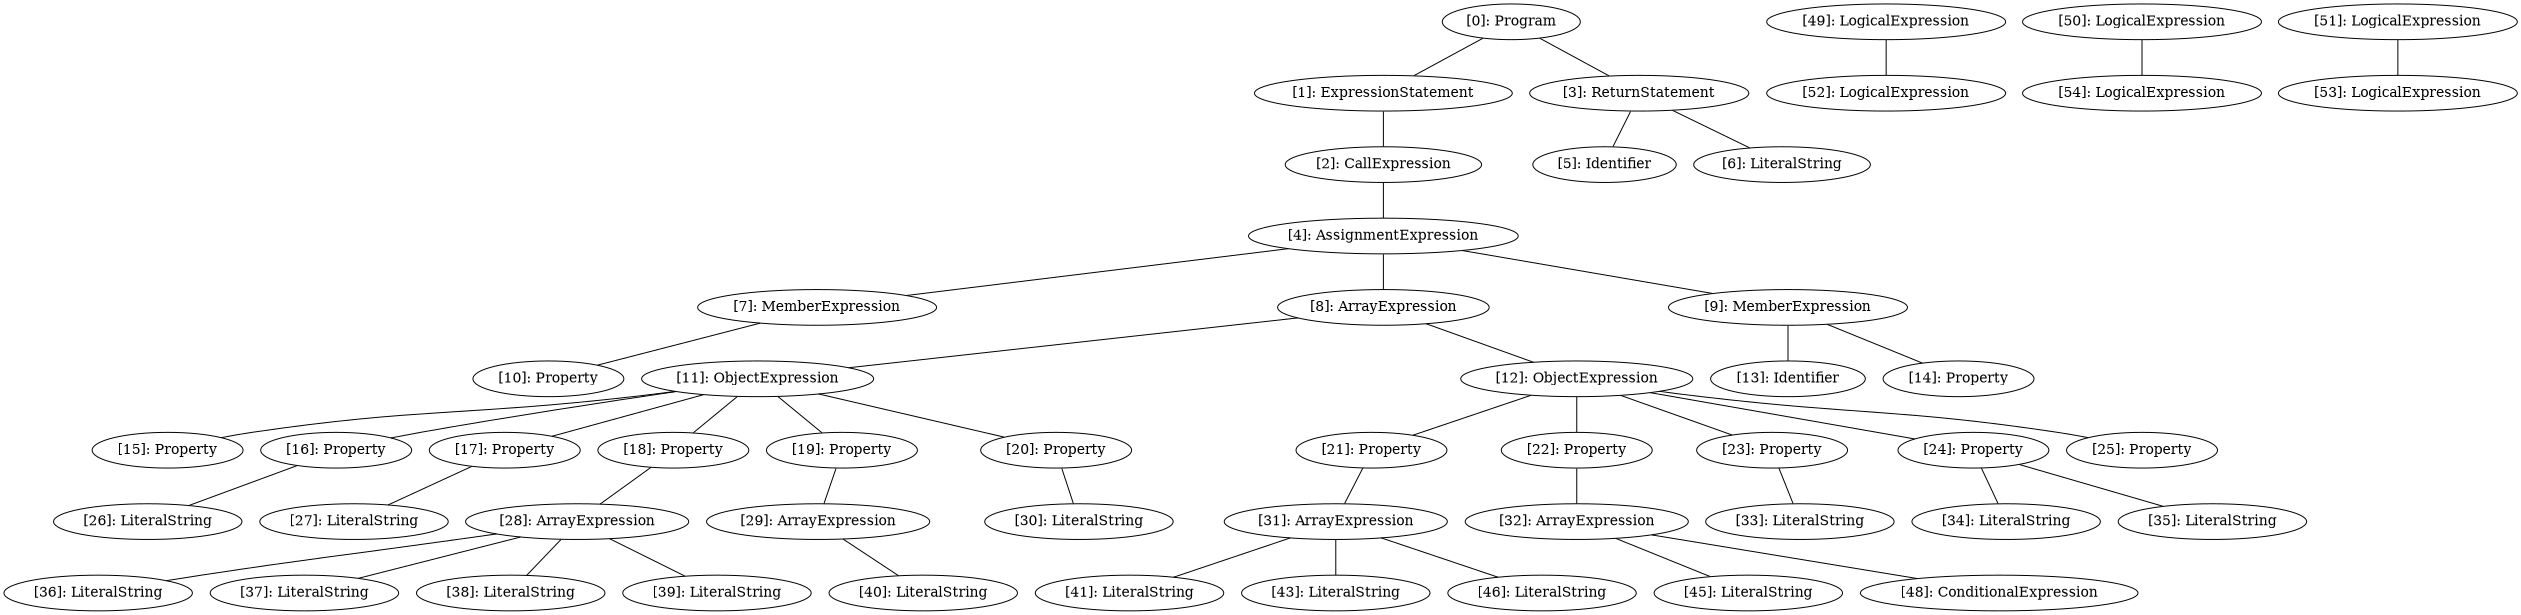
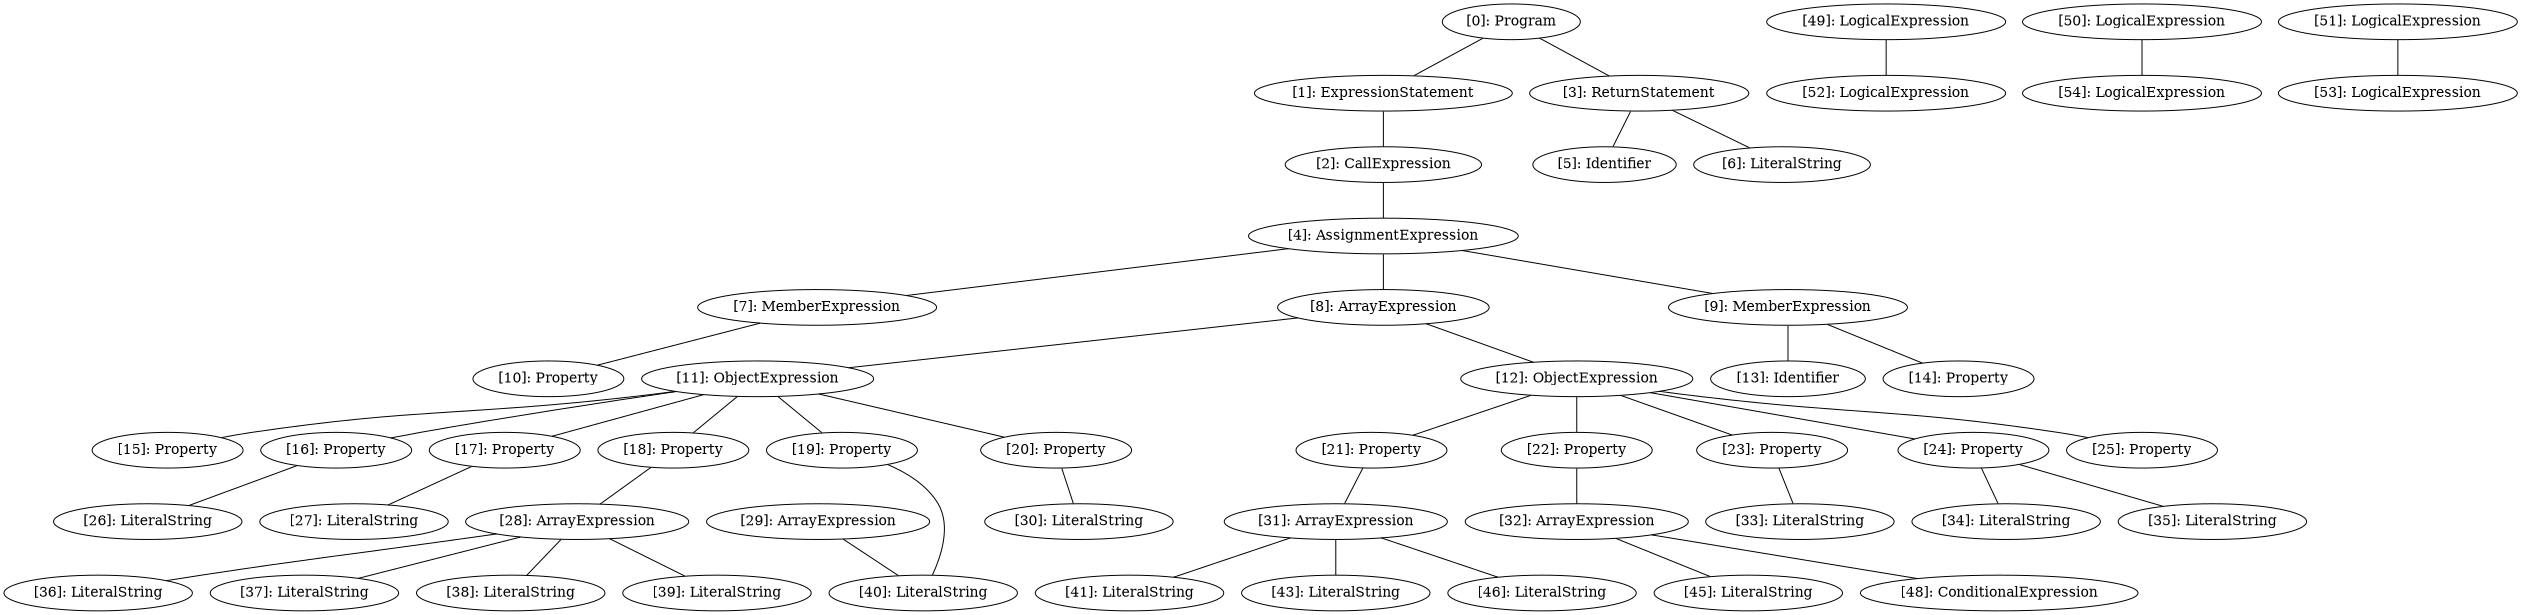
(830, 486) -> (940, 508)
